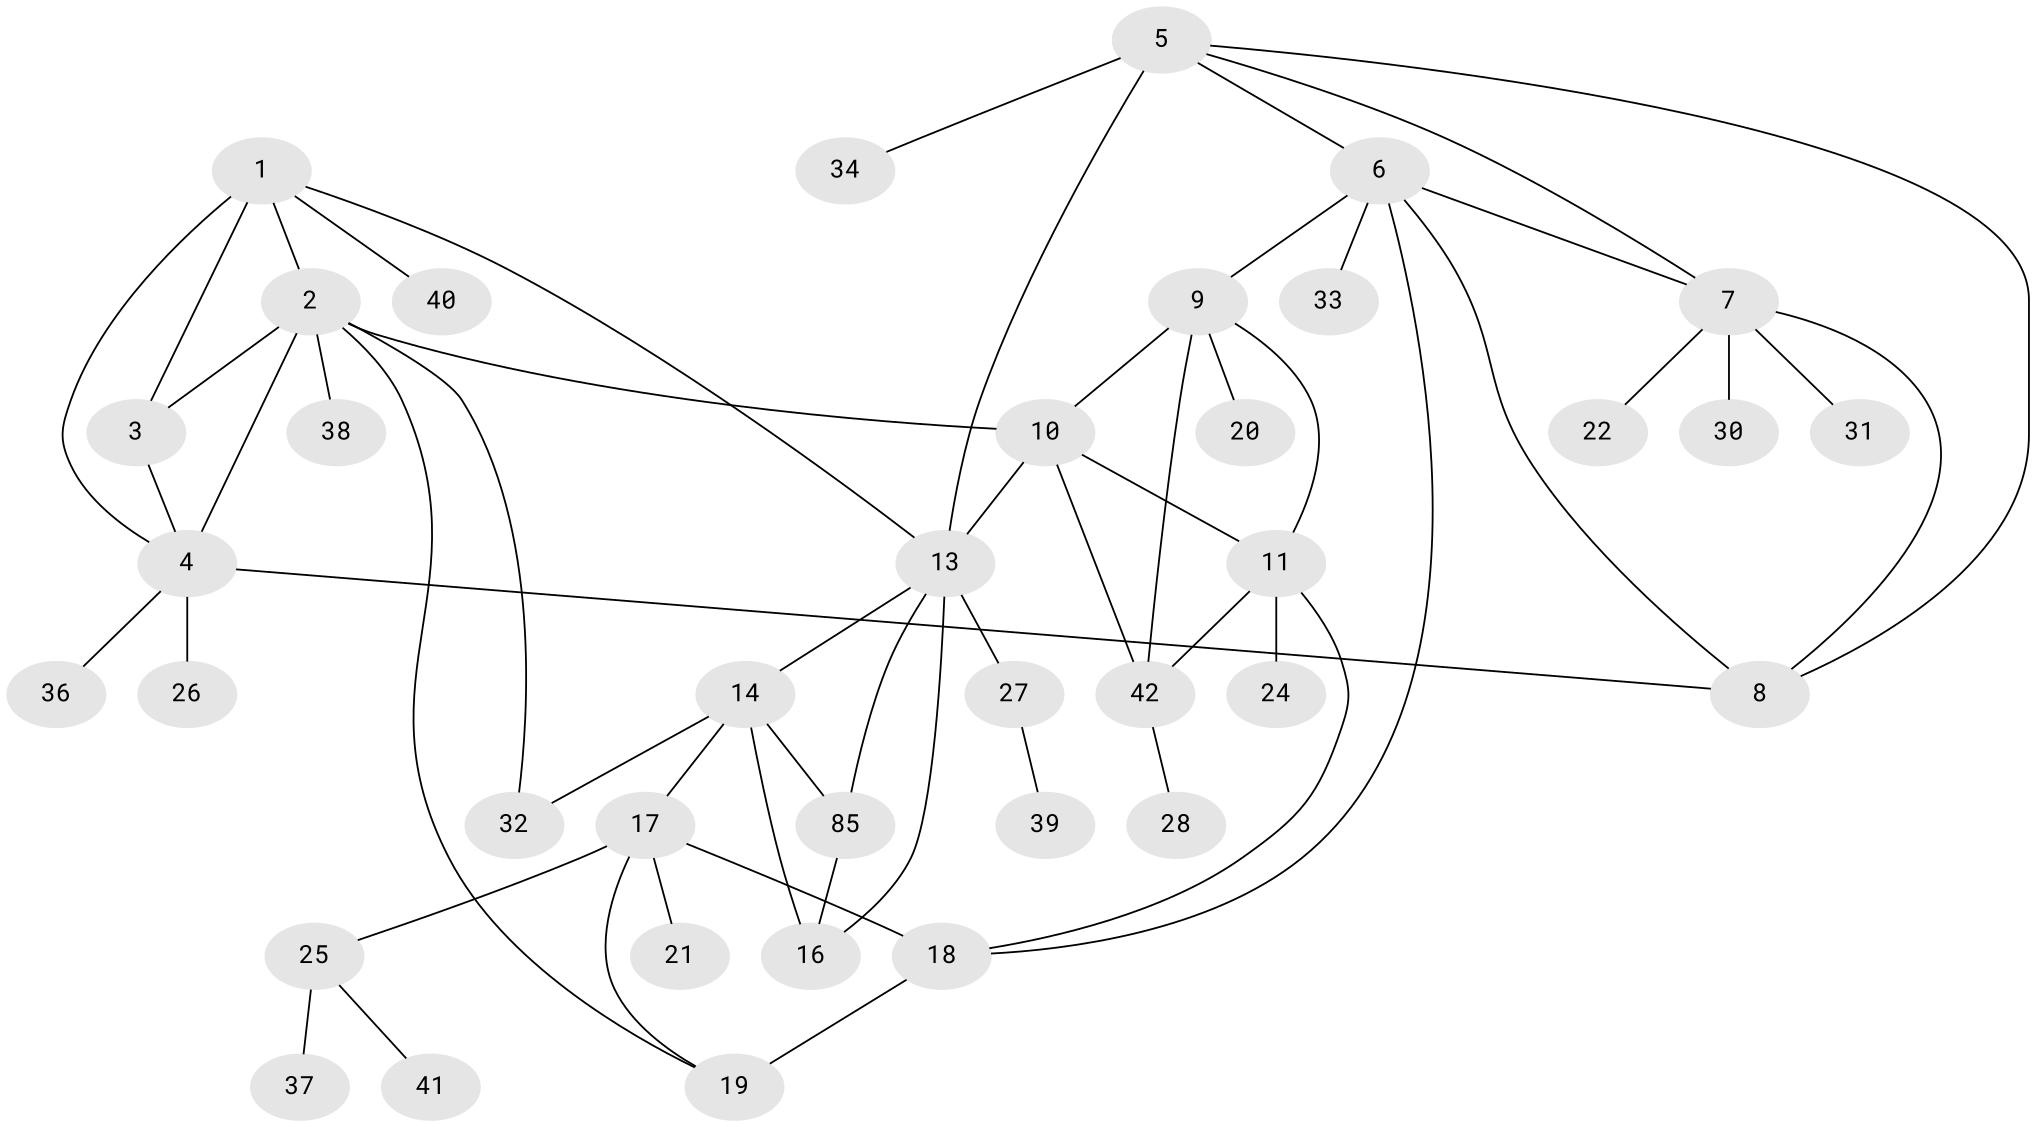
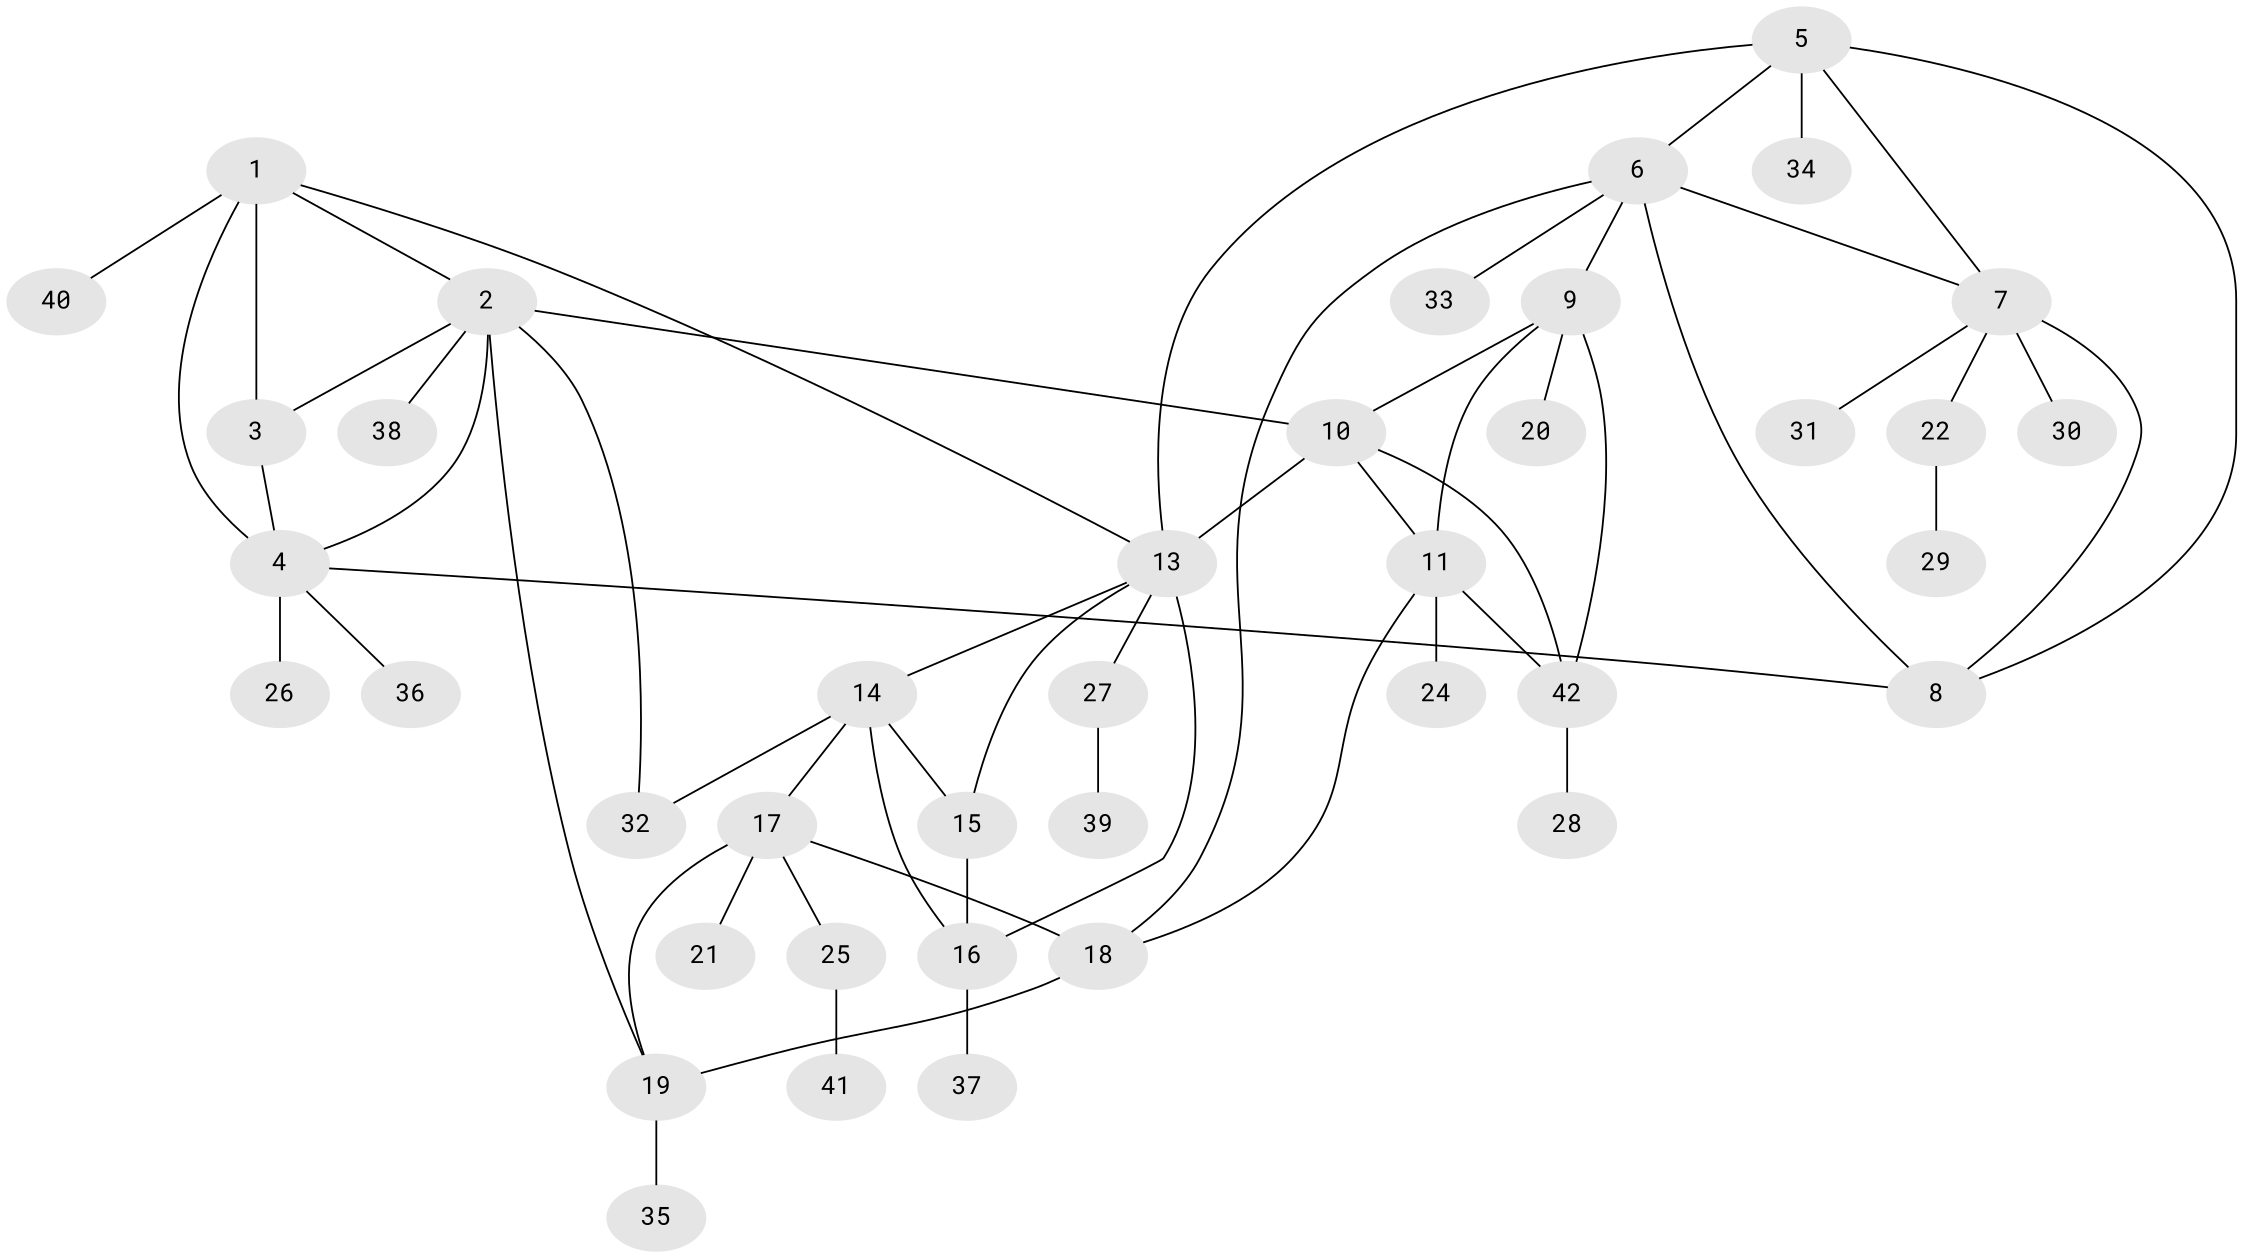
none -> (1936, 564)
(845, 825) -> (967, 825)
(307, 1022) -> (967, 1022)
none -> (656, 1218)
